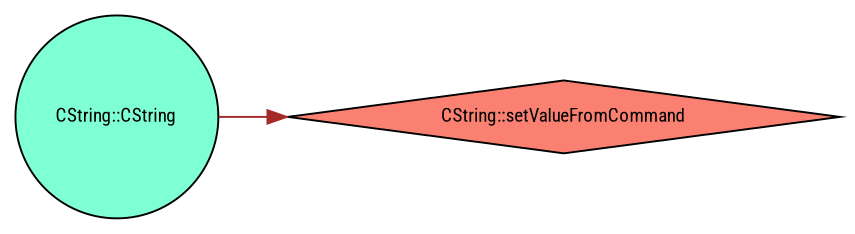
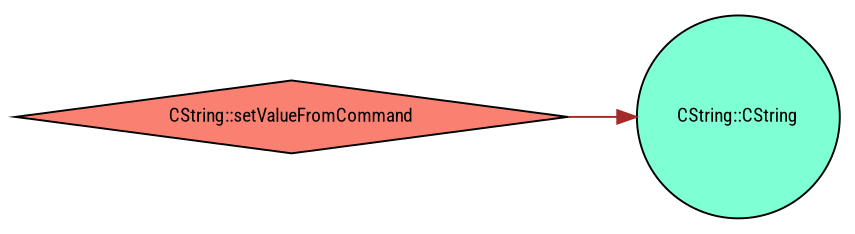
(243, 117) -> (593, 117)
